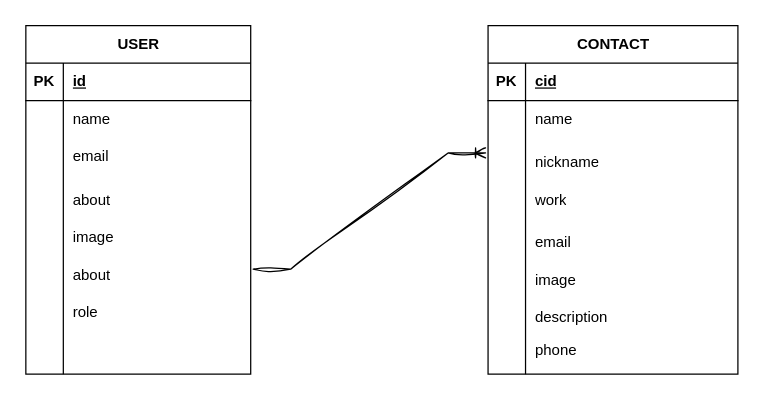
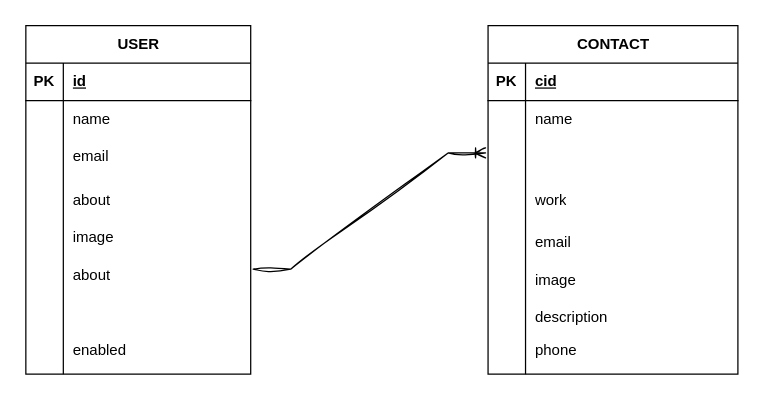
(632, 163) -> none
(157, 313) -> none
none -> (157, 350)
